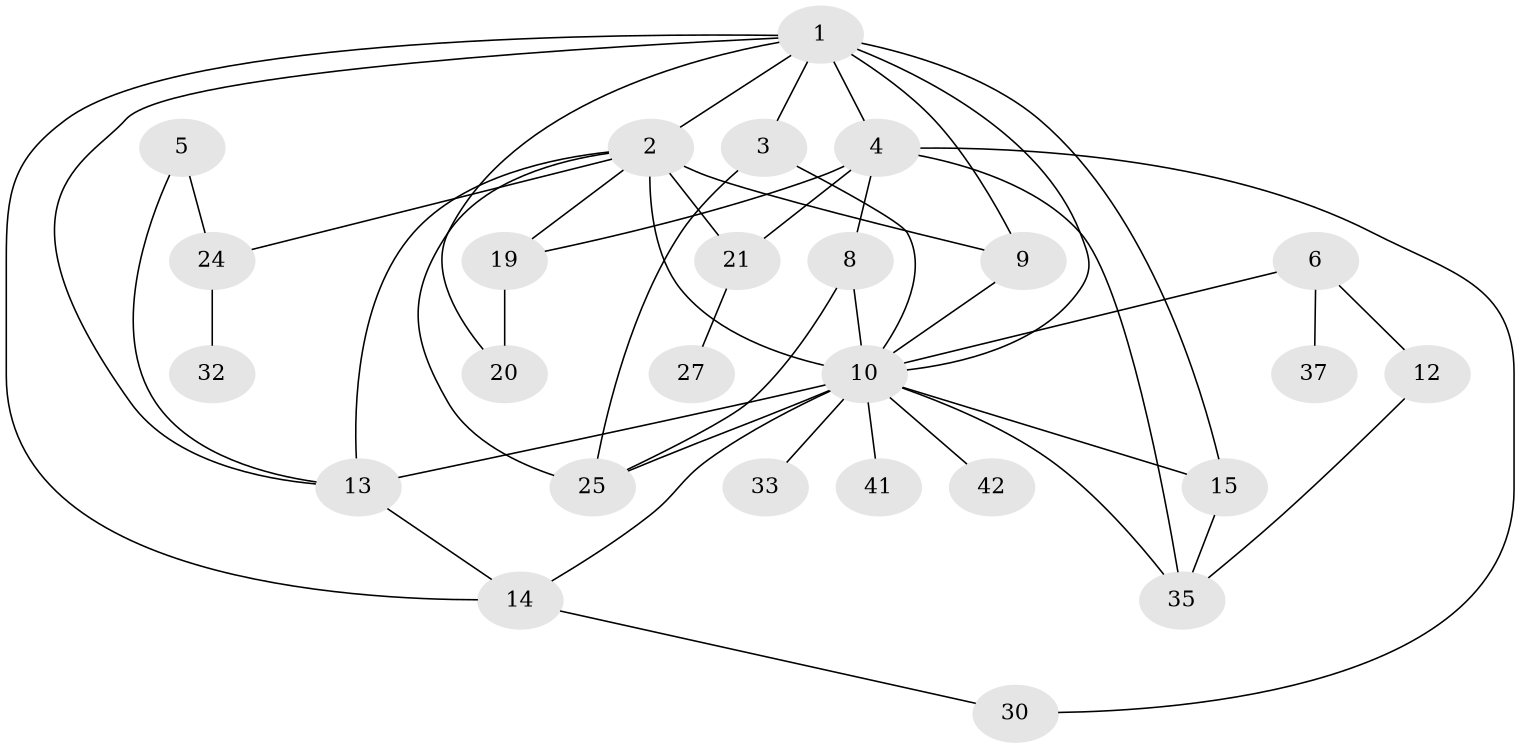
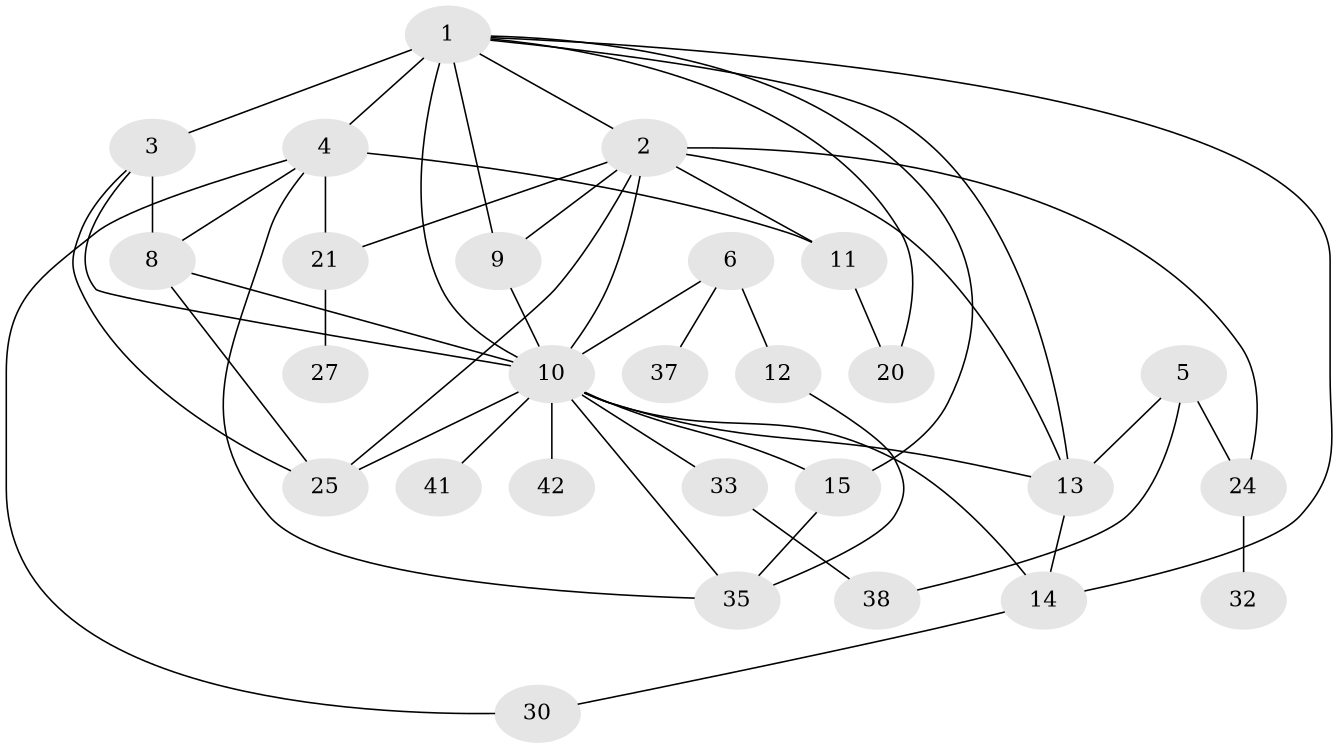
none -> (153, 193)
(505, 261) -> (844, 261)
none -> (877, 601)
